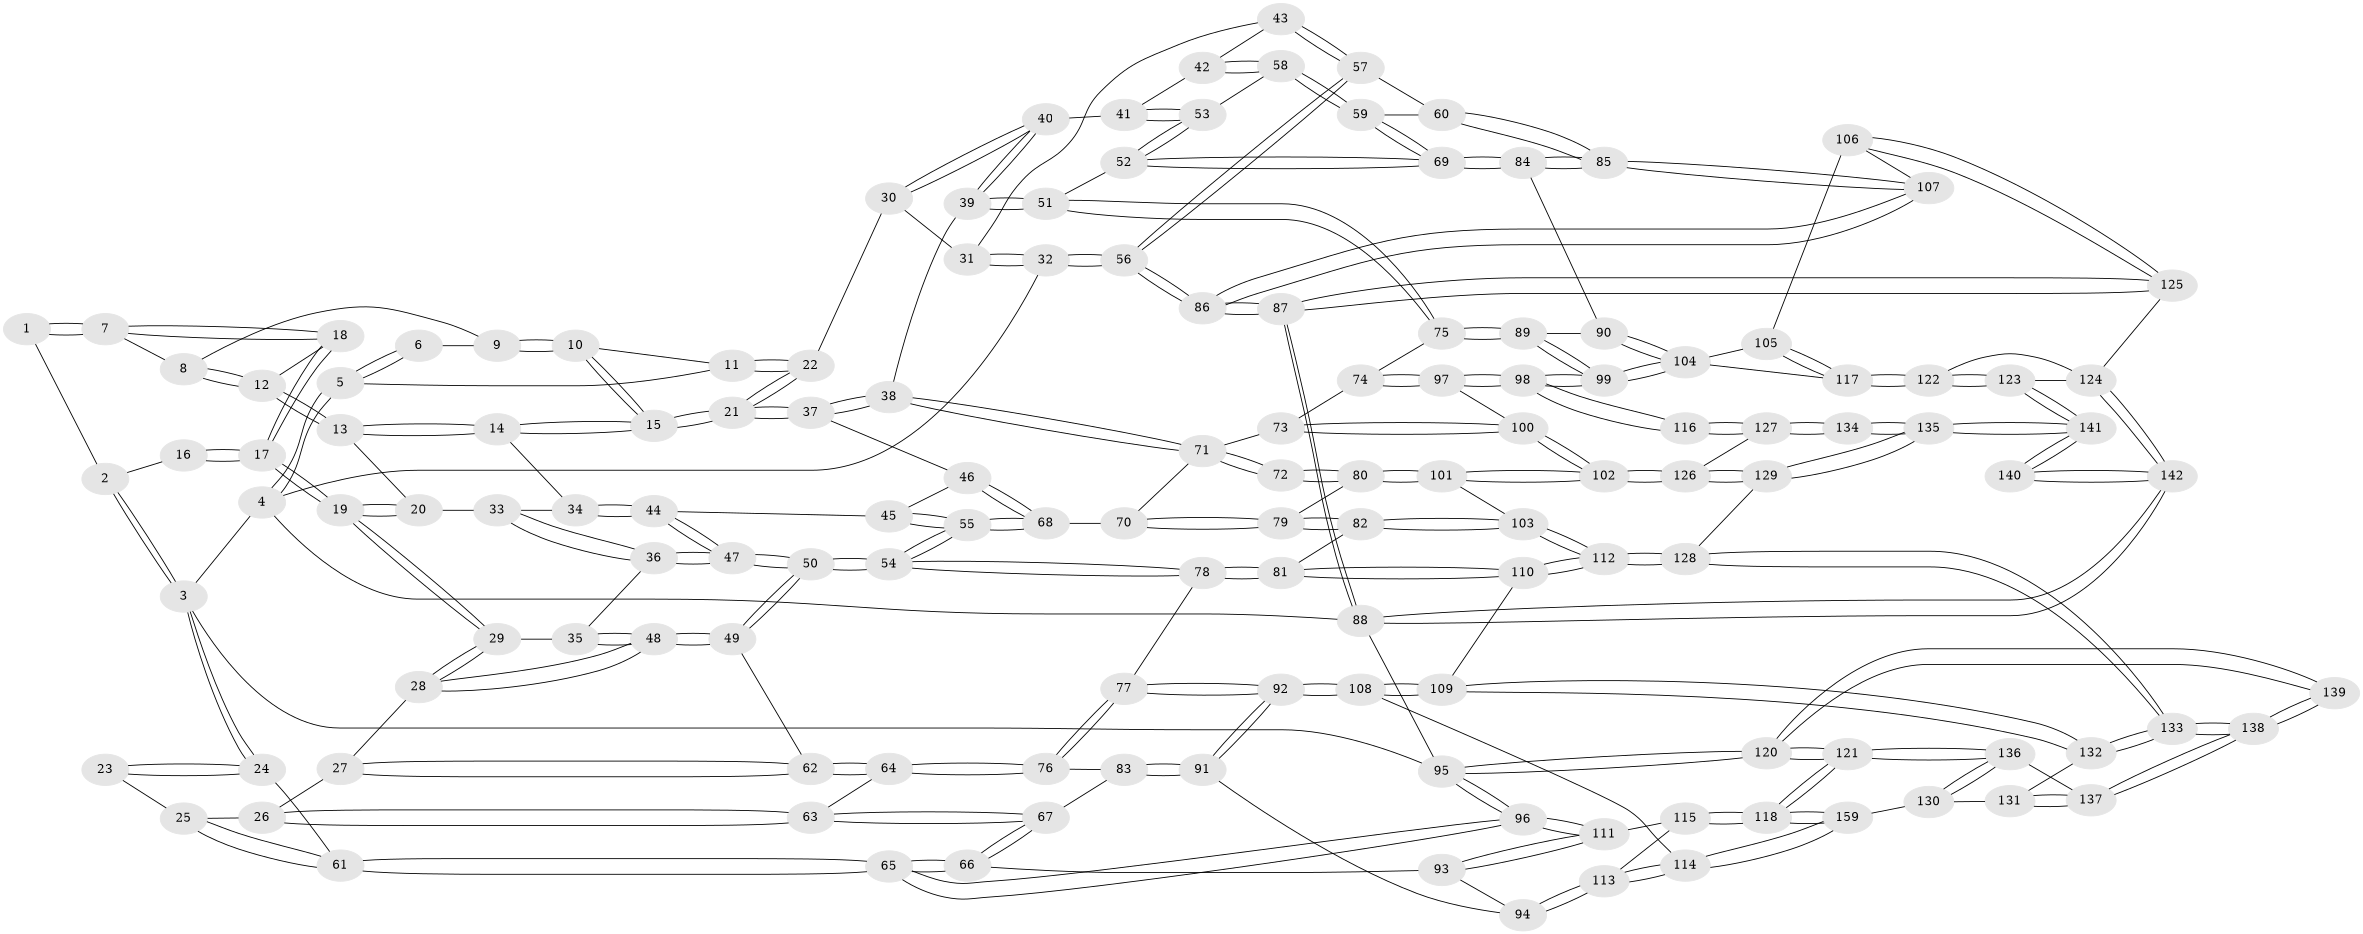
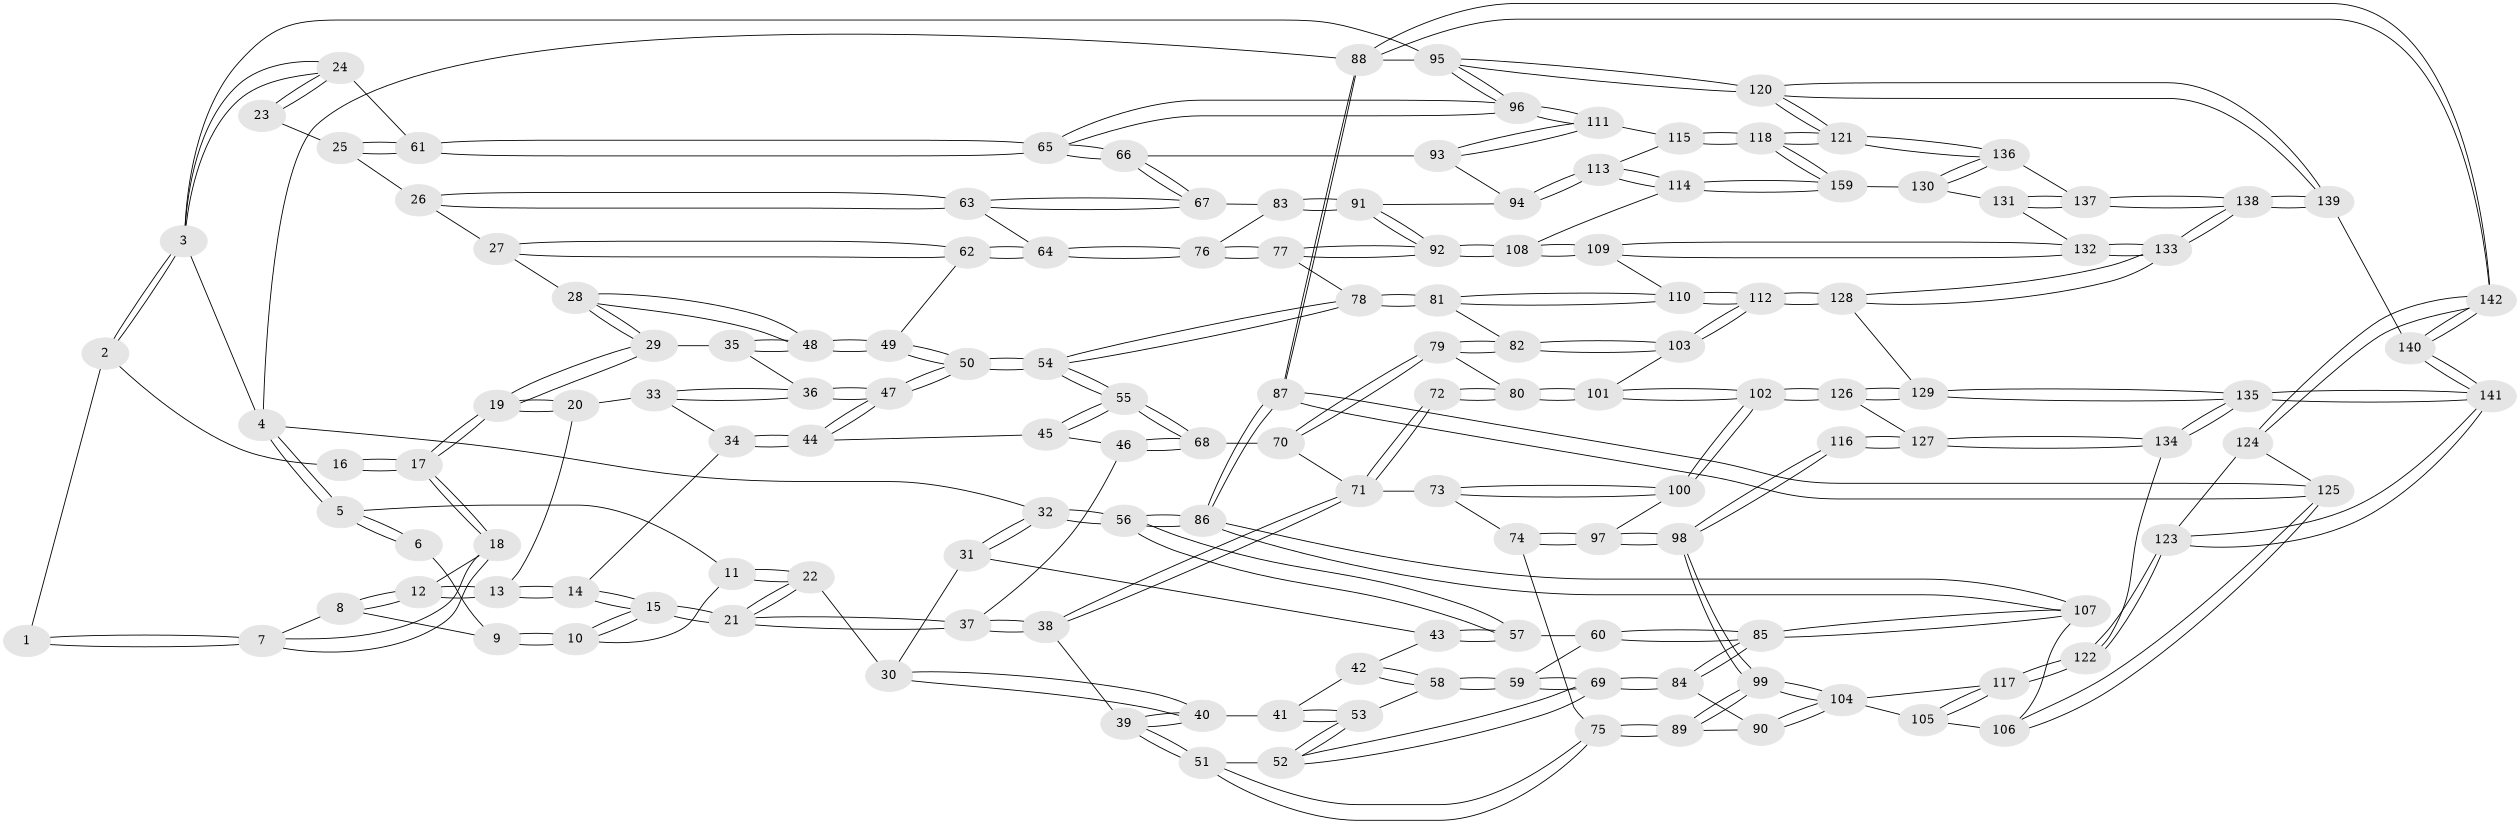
none -> (2370, 275)
(2010, 354) -> (2134, 554)
